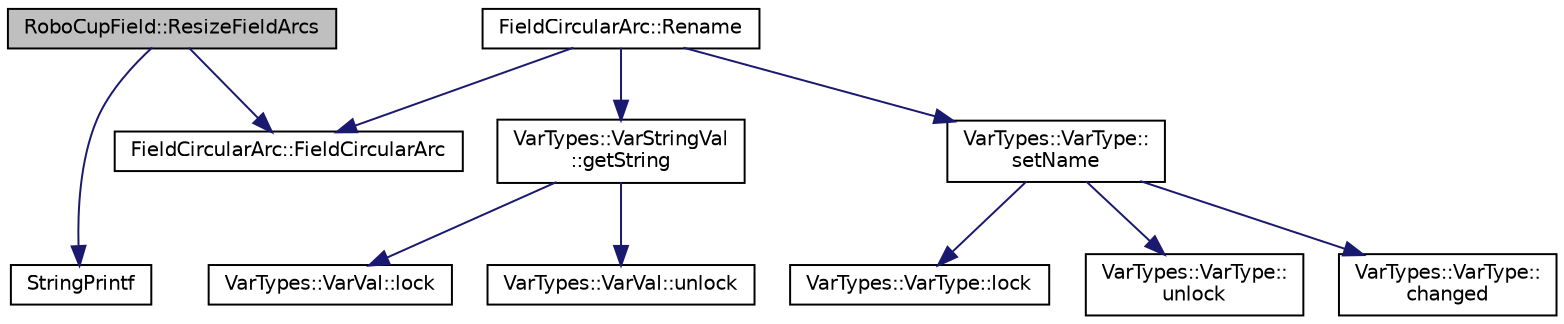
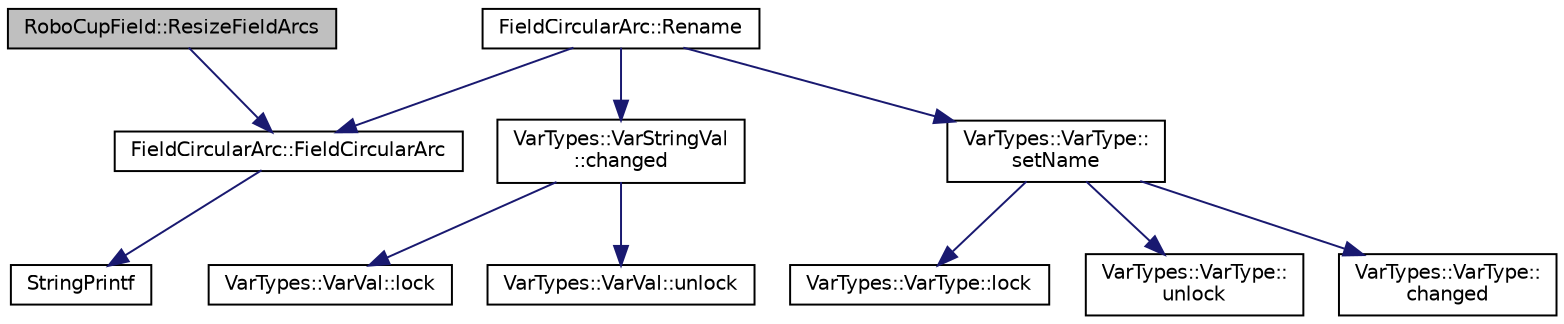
(91, 137) -> (193, 213)
(621, 151) -> (621, 151)
